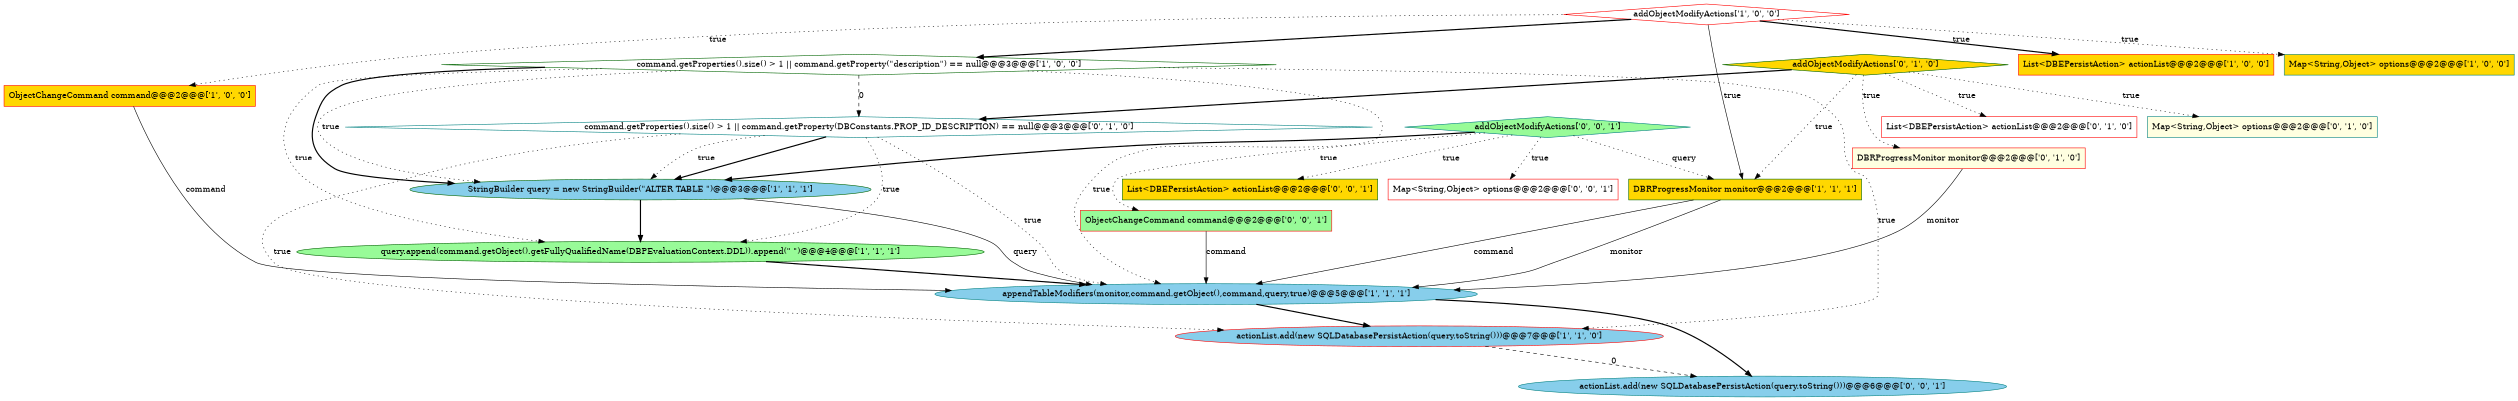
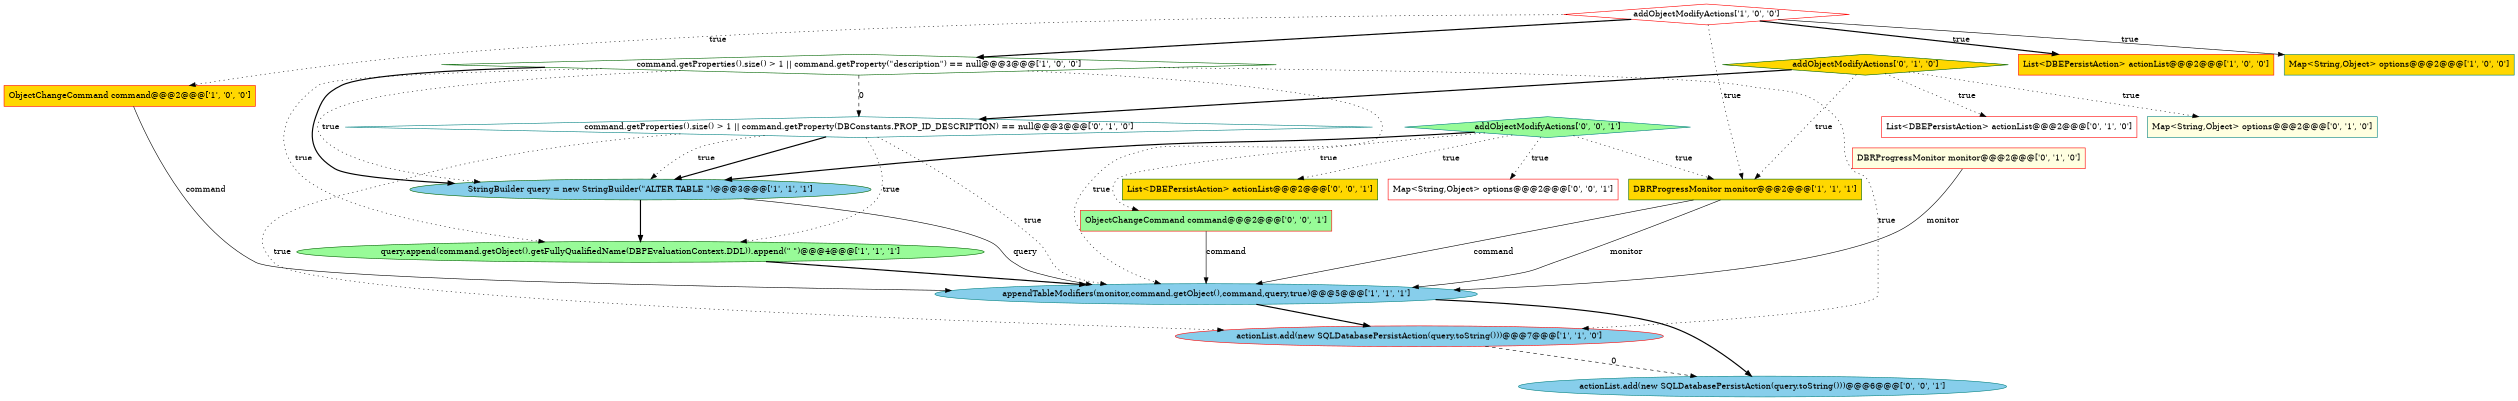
(2028, 36) -> (2028, 36)
(1723, 100) -> (1723, 100)
(1866, 117) -> none
(1684, 158) -> (1684, 158)
